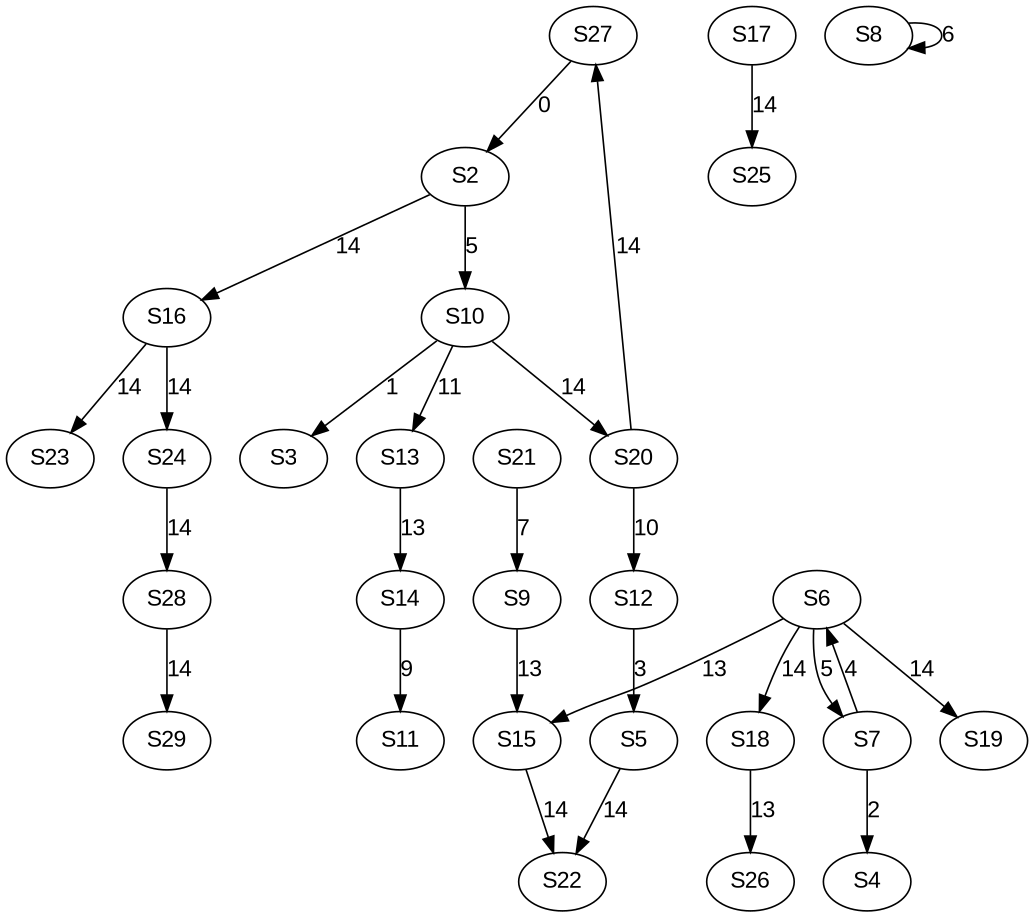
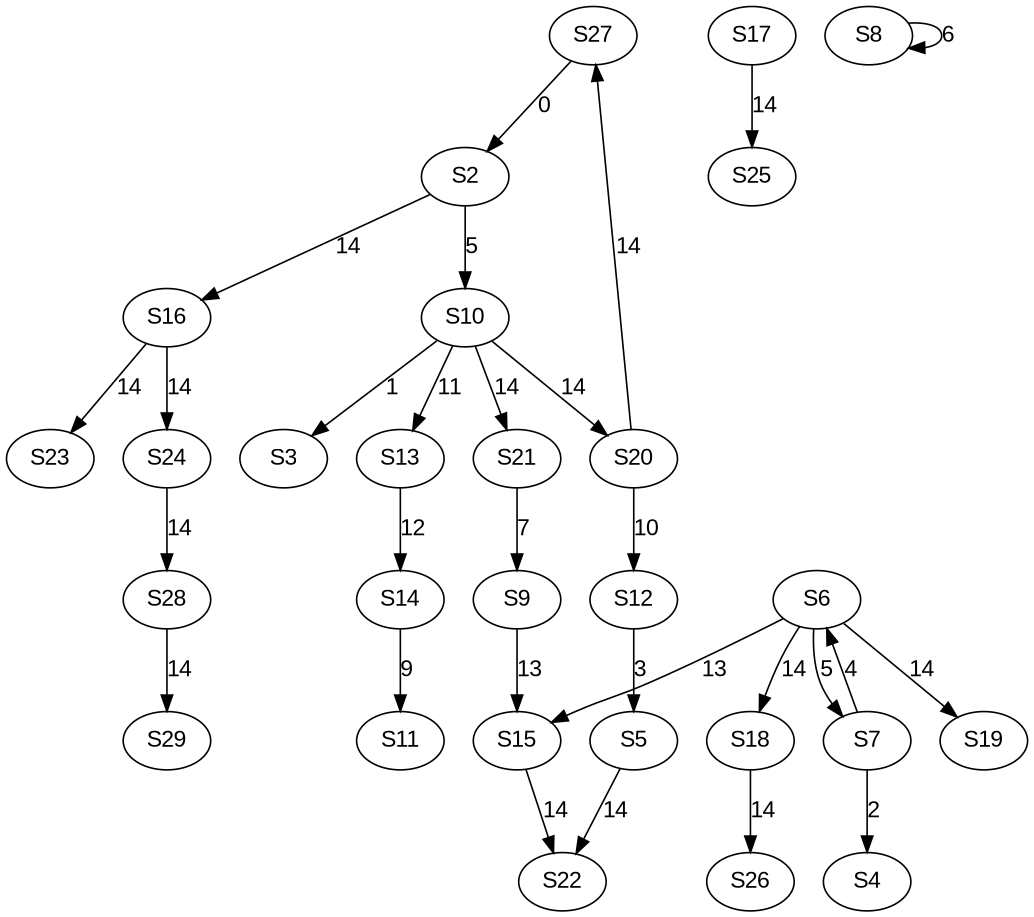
none -> (488, 381)
(413, 529) -> (413, 529)
(763, 811) -> (763, 811)
